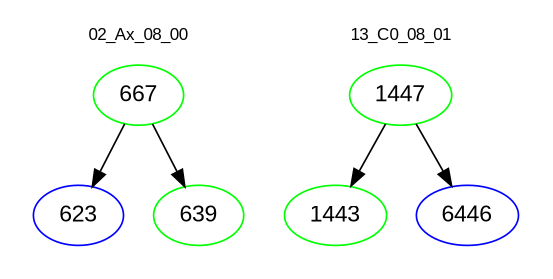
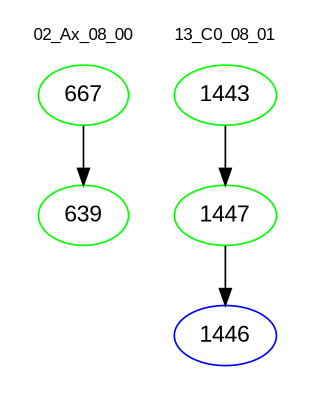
(372, 147) -> (225, 147)
(78, 215) -> none
(467, 215) -> (225, 336)
